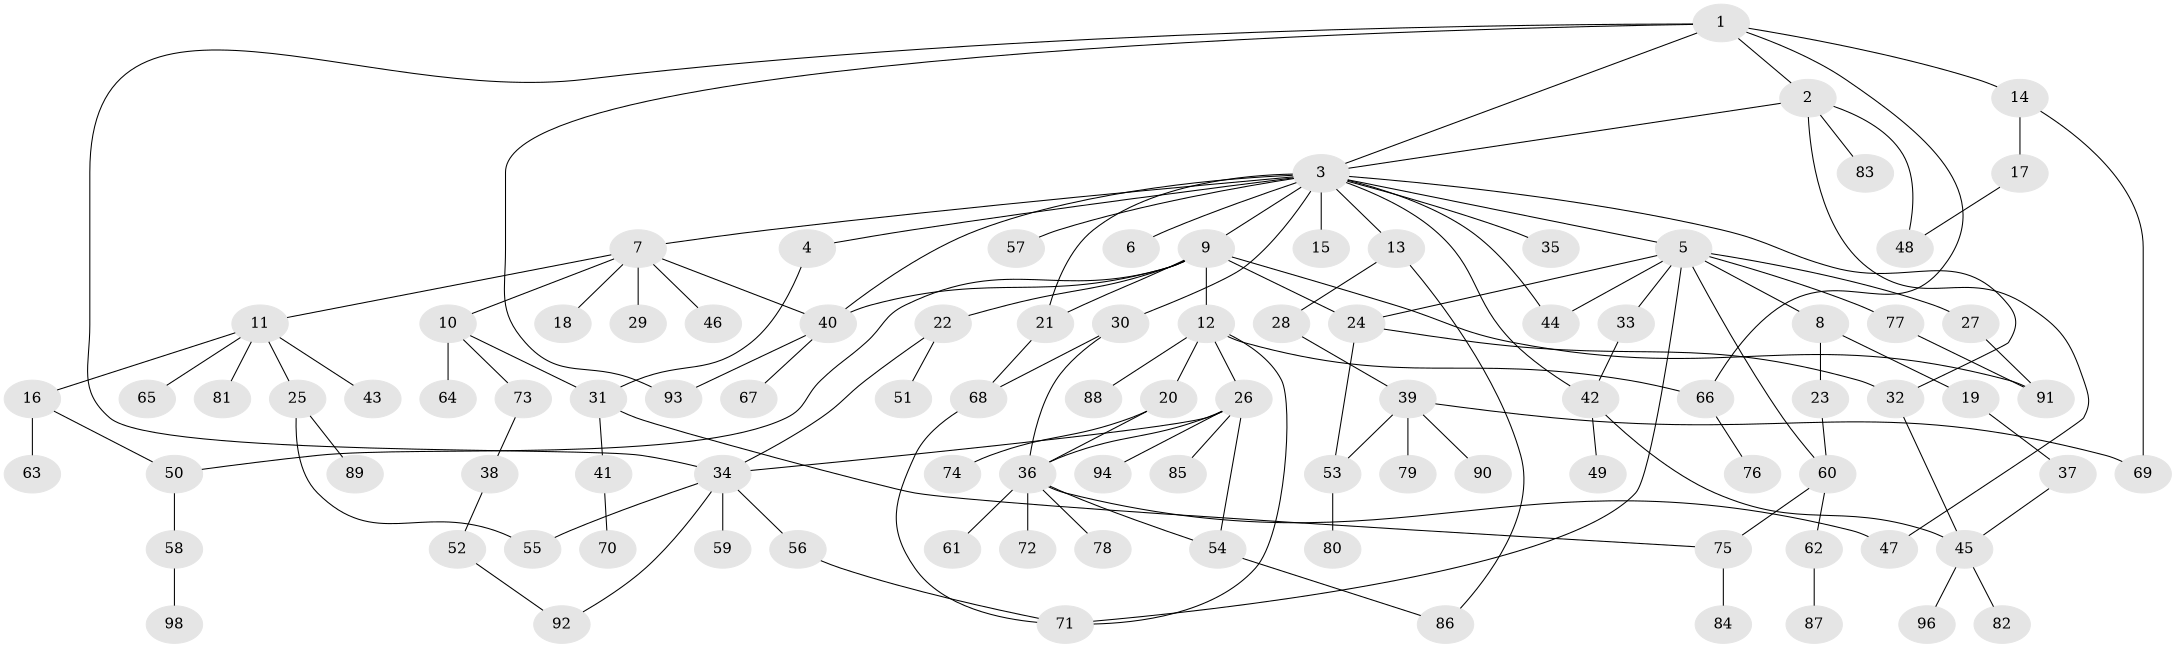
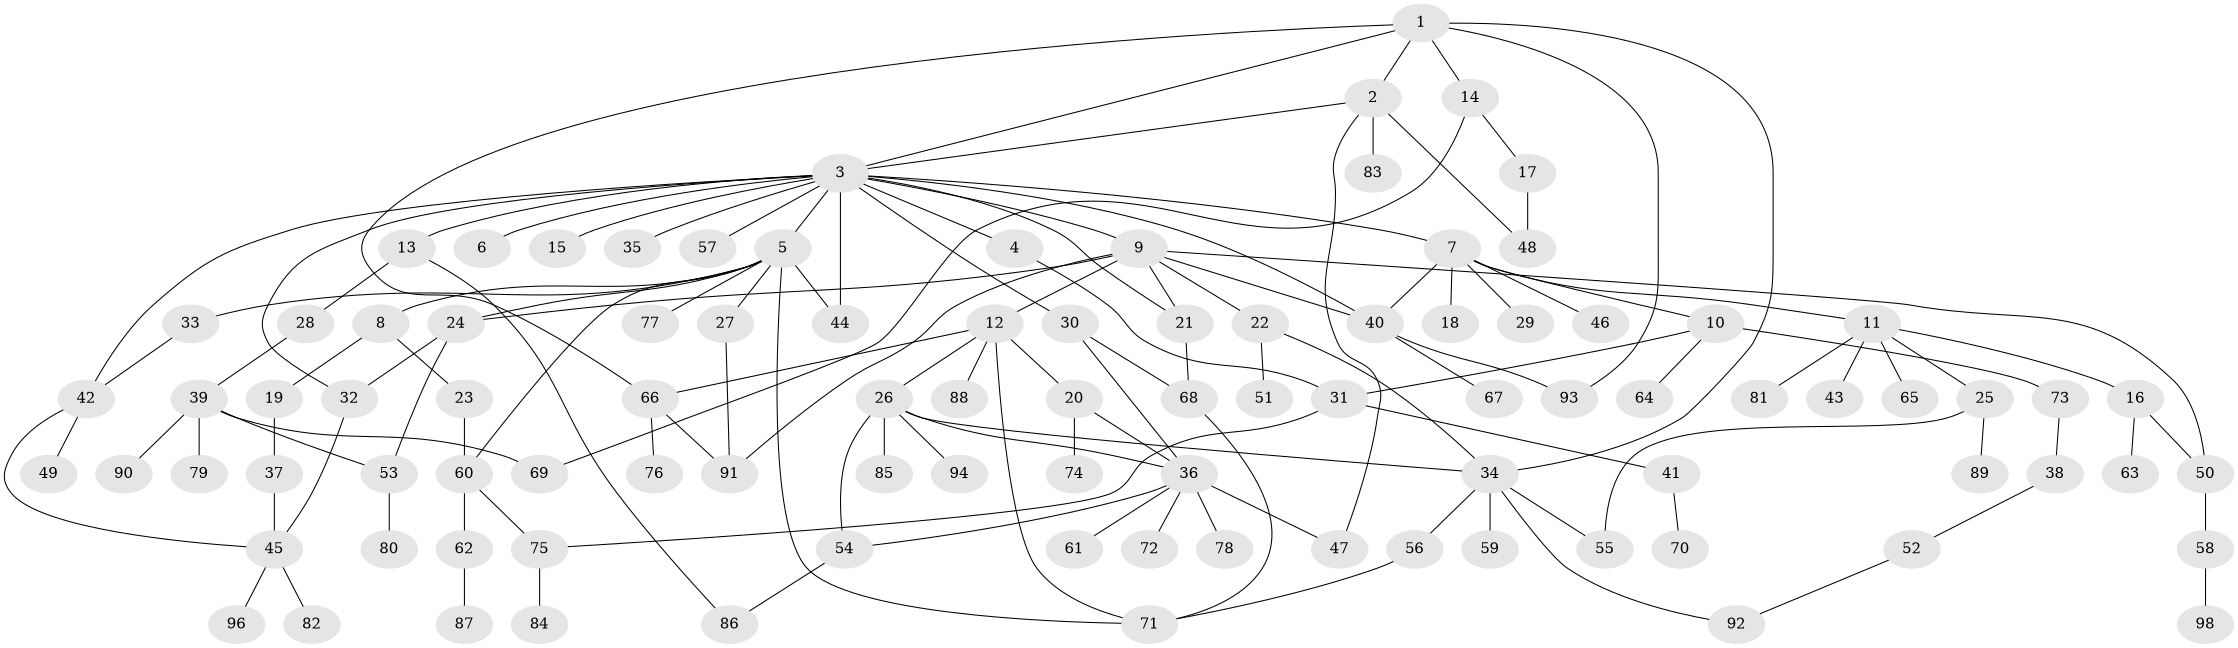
(1963, 357) -> (690, 437)
